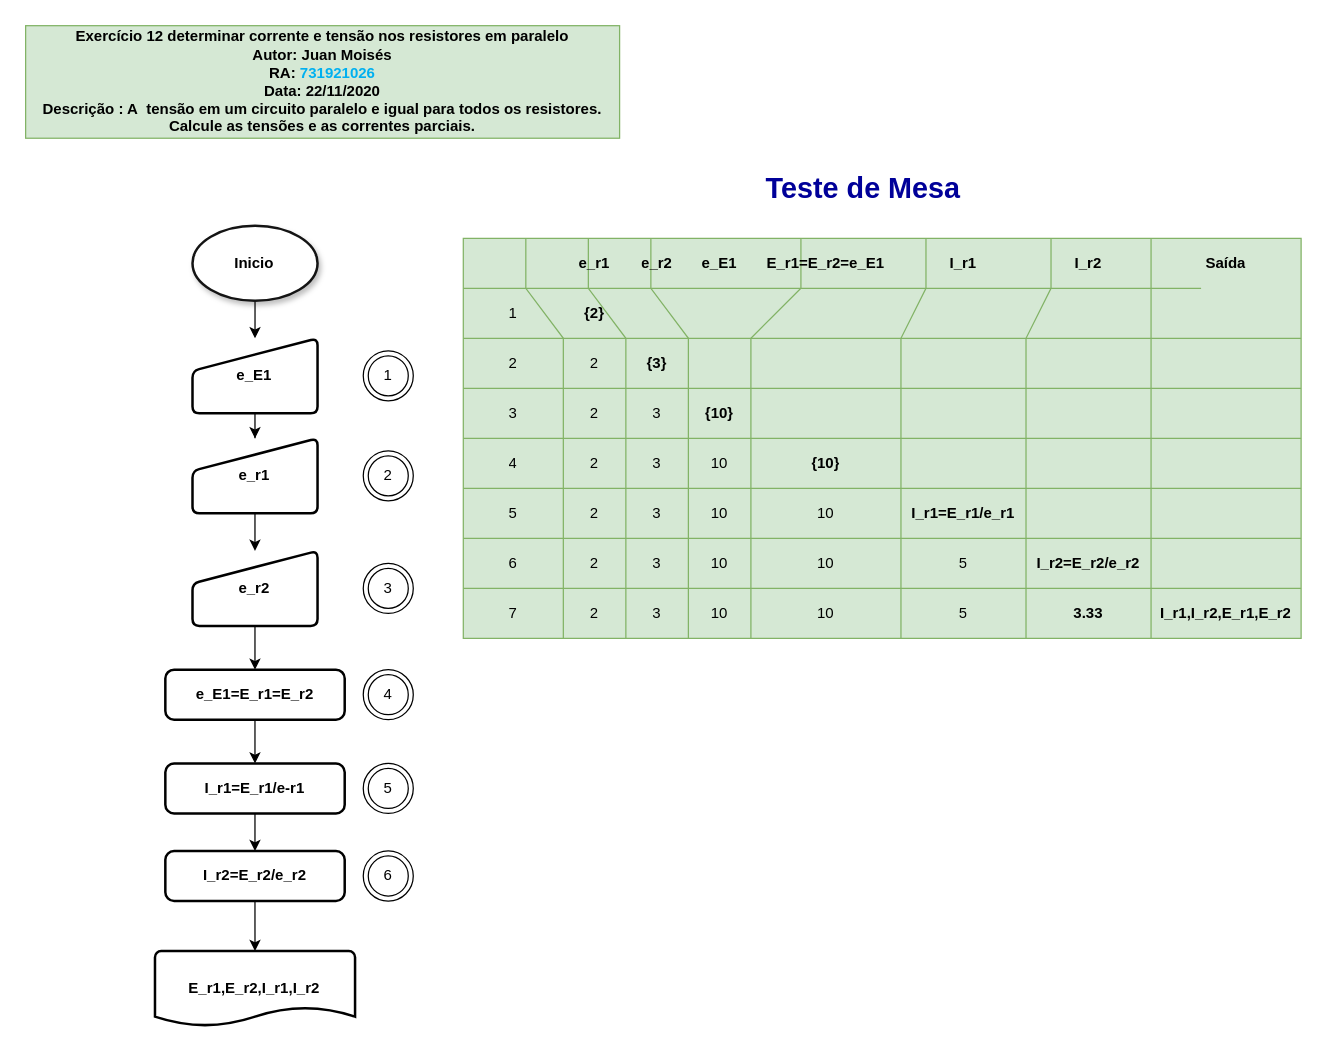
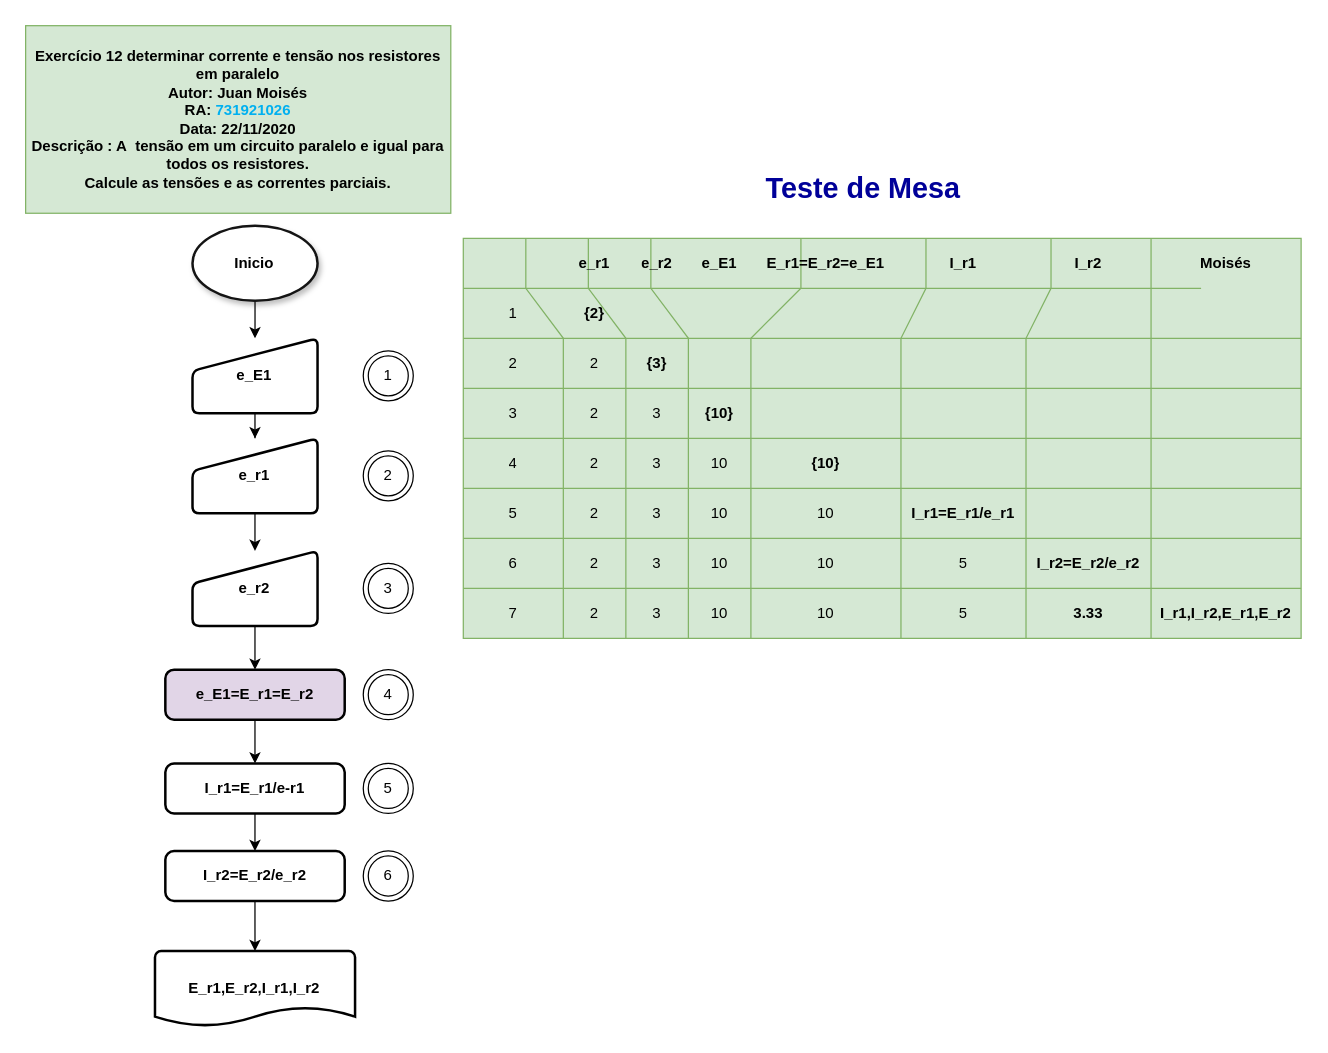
(323, 82) -> (238, 119)
(1226, 263) -> (1226, 263)
(255, 694) -> (255, 694)
